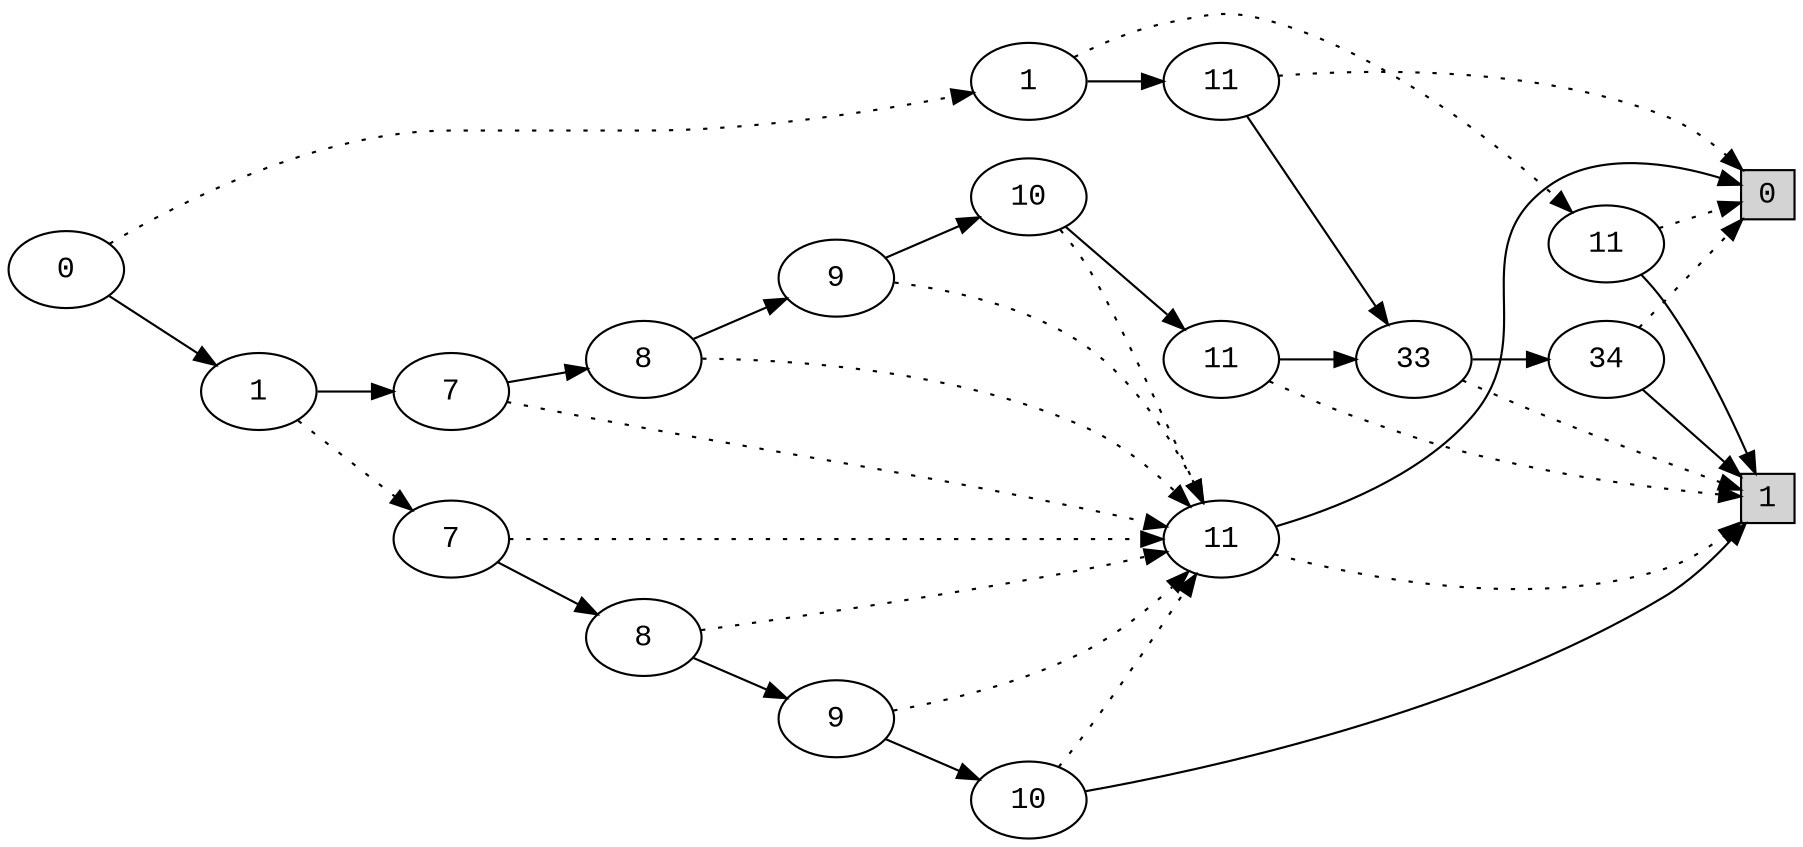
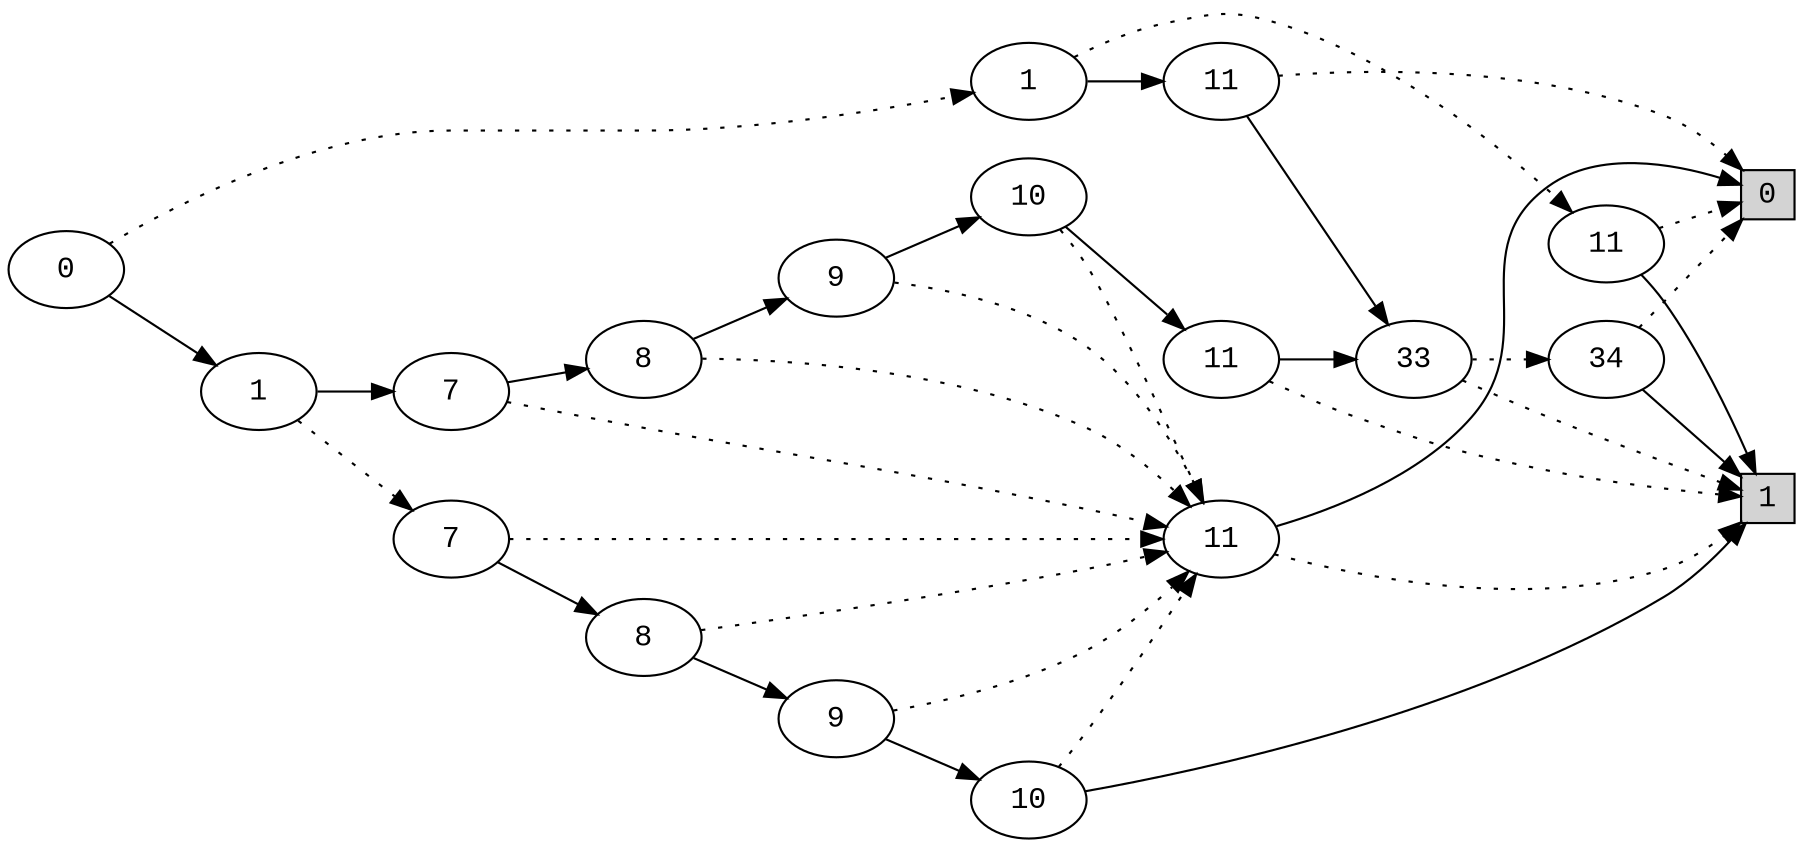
(1486, 359) -> (1486, 359)
